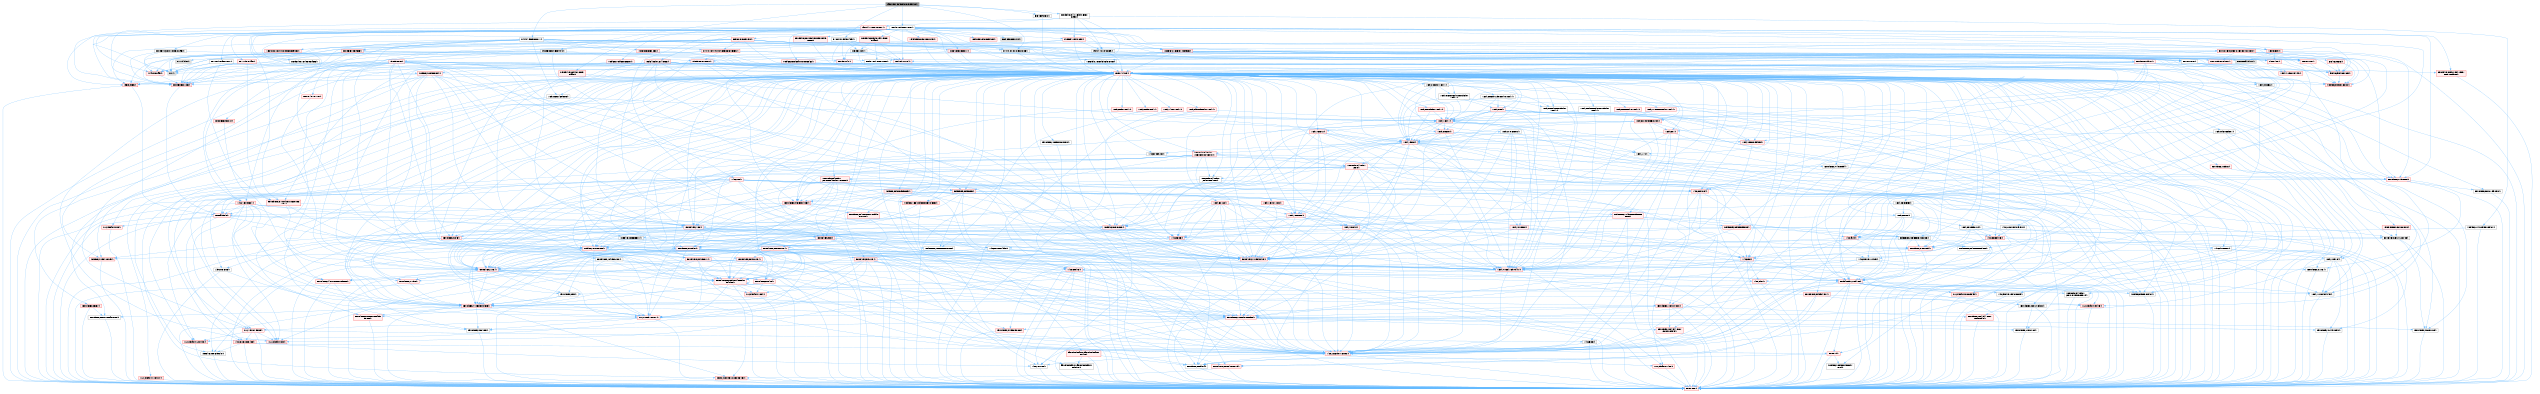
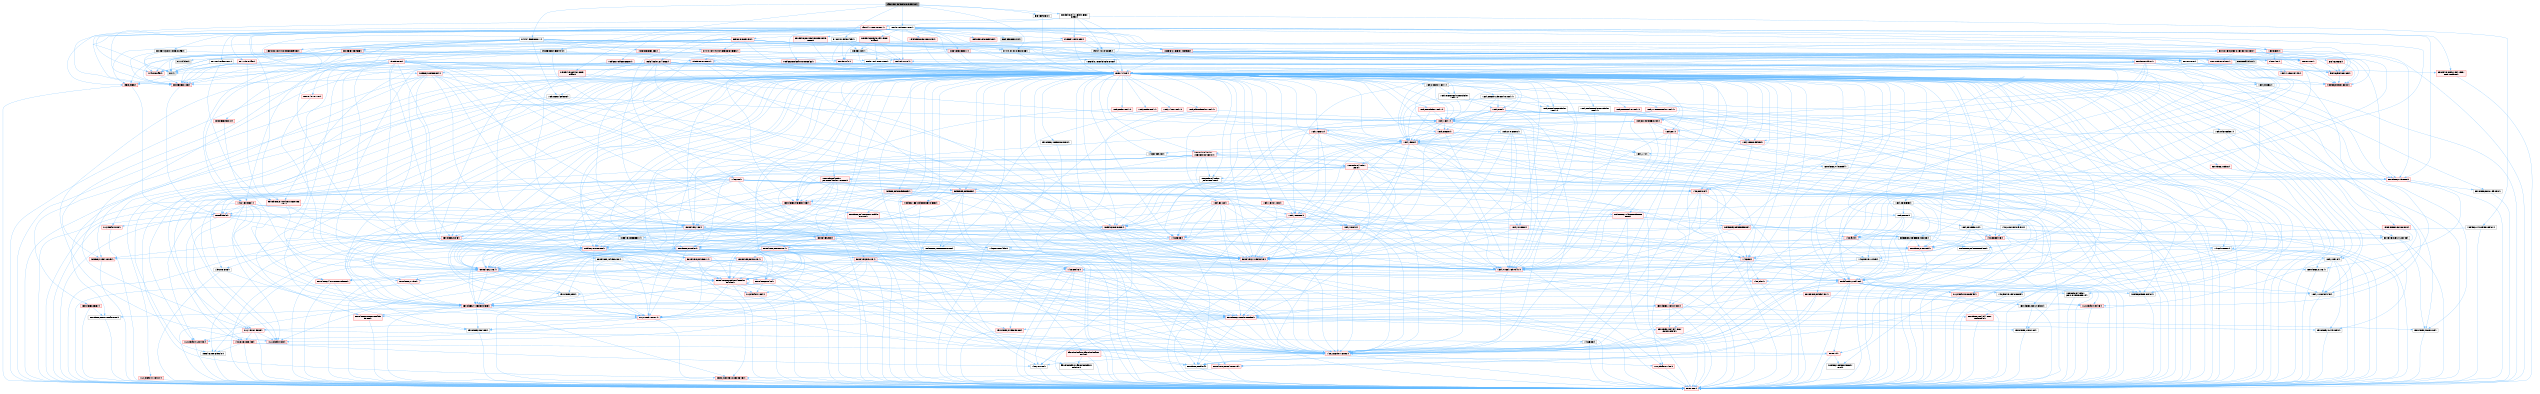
(305, 62) -> none
(279, 79) -> (154, 80)
(2396, 232) -> (2336, 246)
